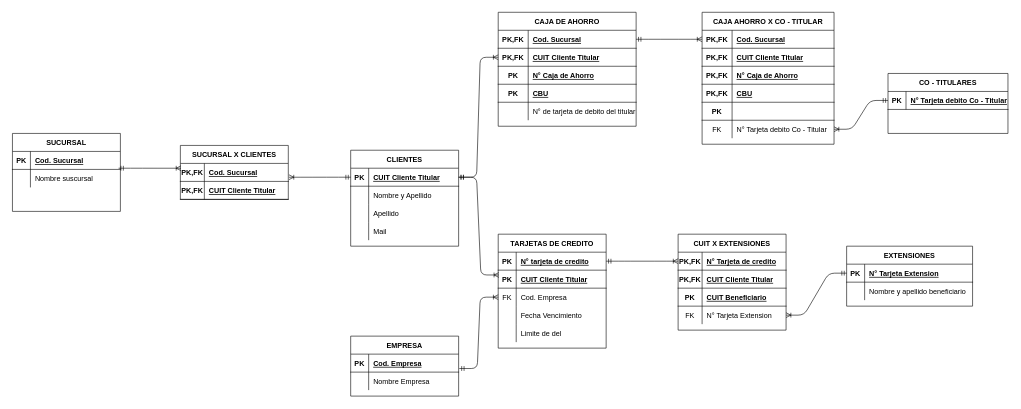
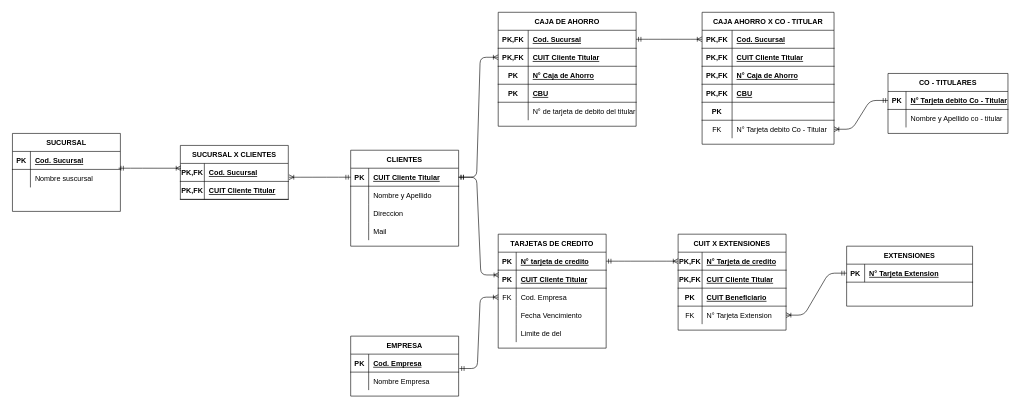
none -> (957, 119)
(387, 214) -> (389, 214)
(919, 291) -> none
